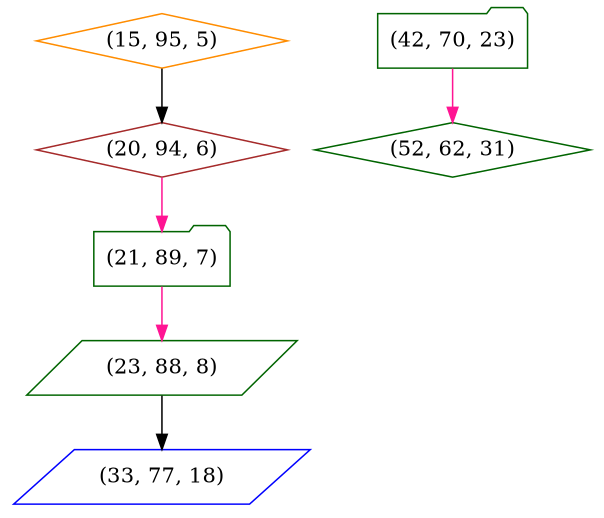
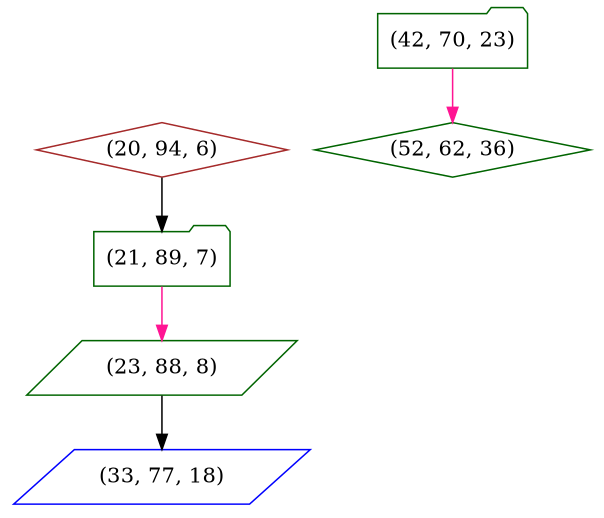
(162, 41) -> none
(453, 150) -> (453, 150)
(162, 197) -> (162, 197)
